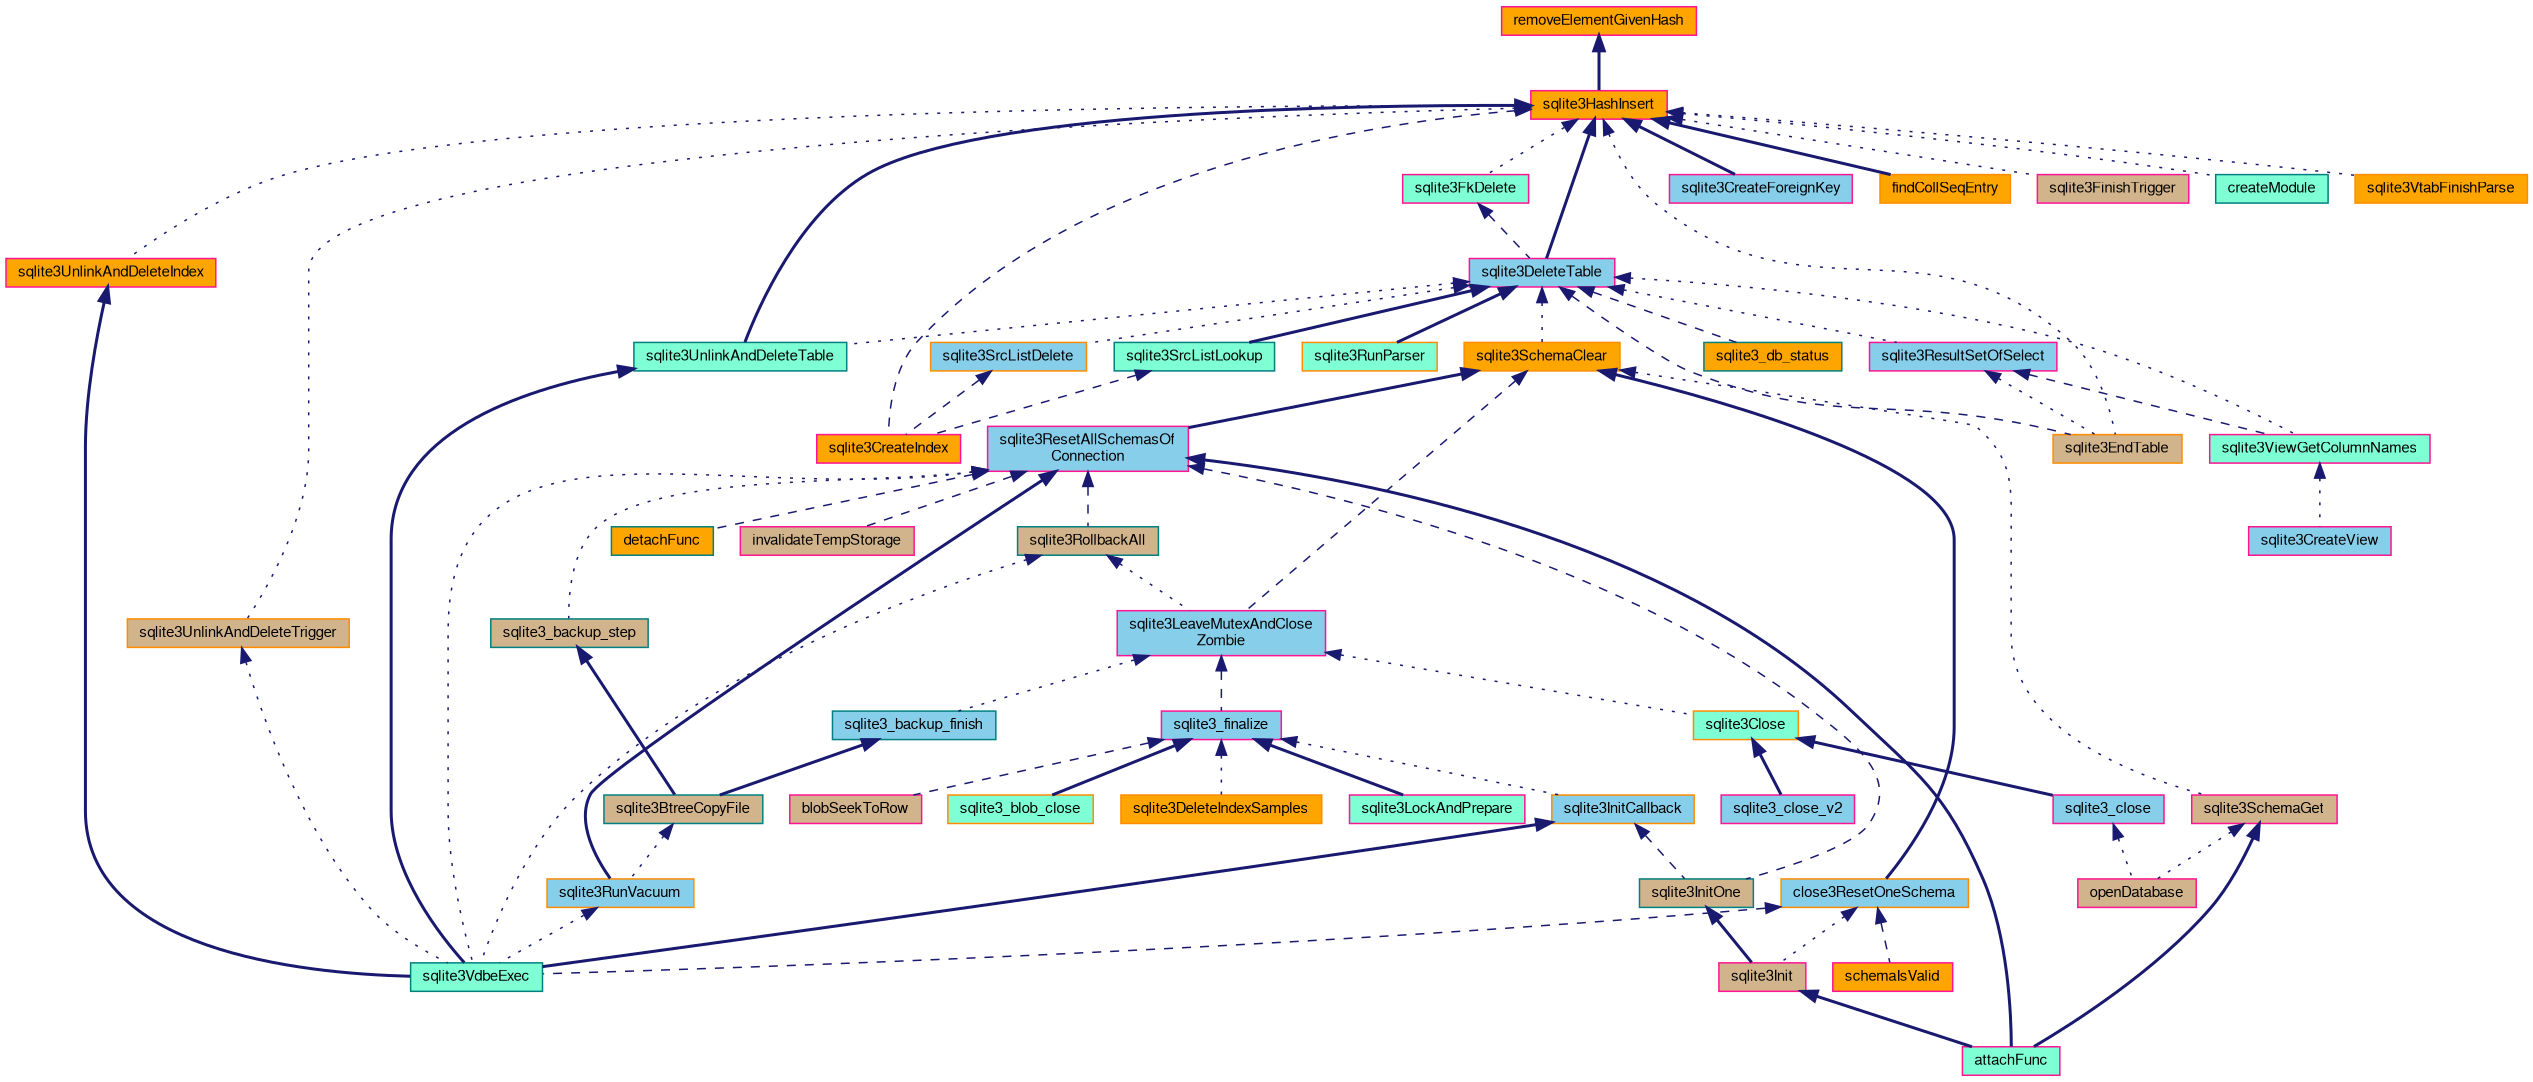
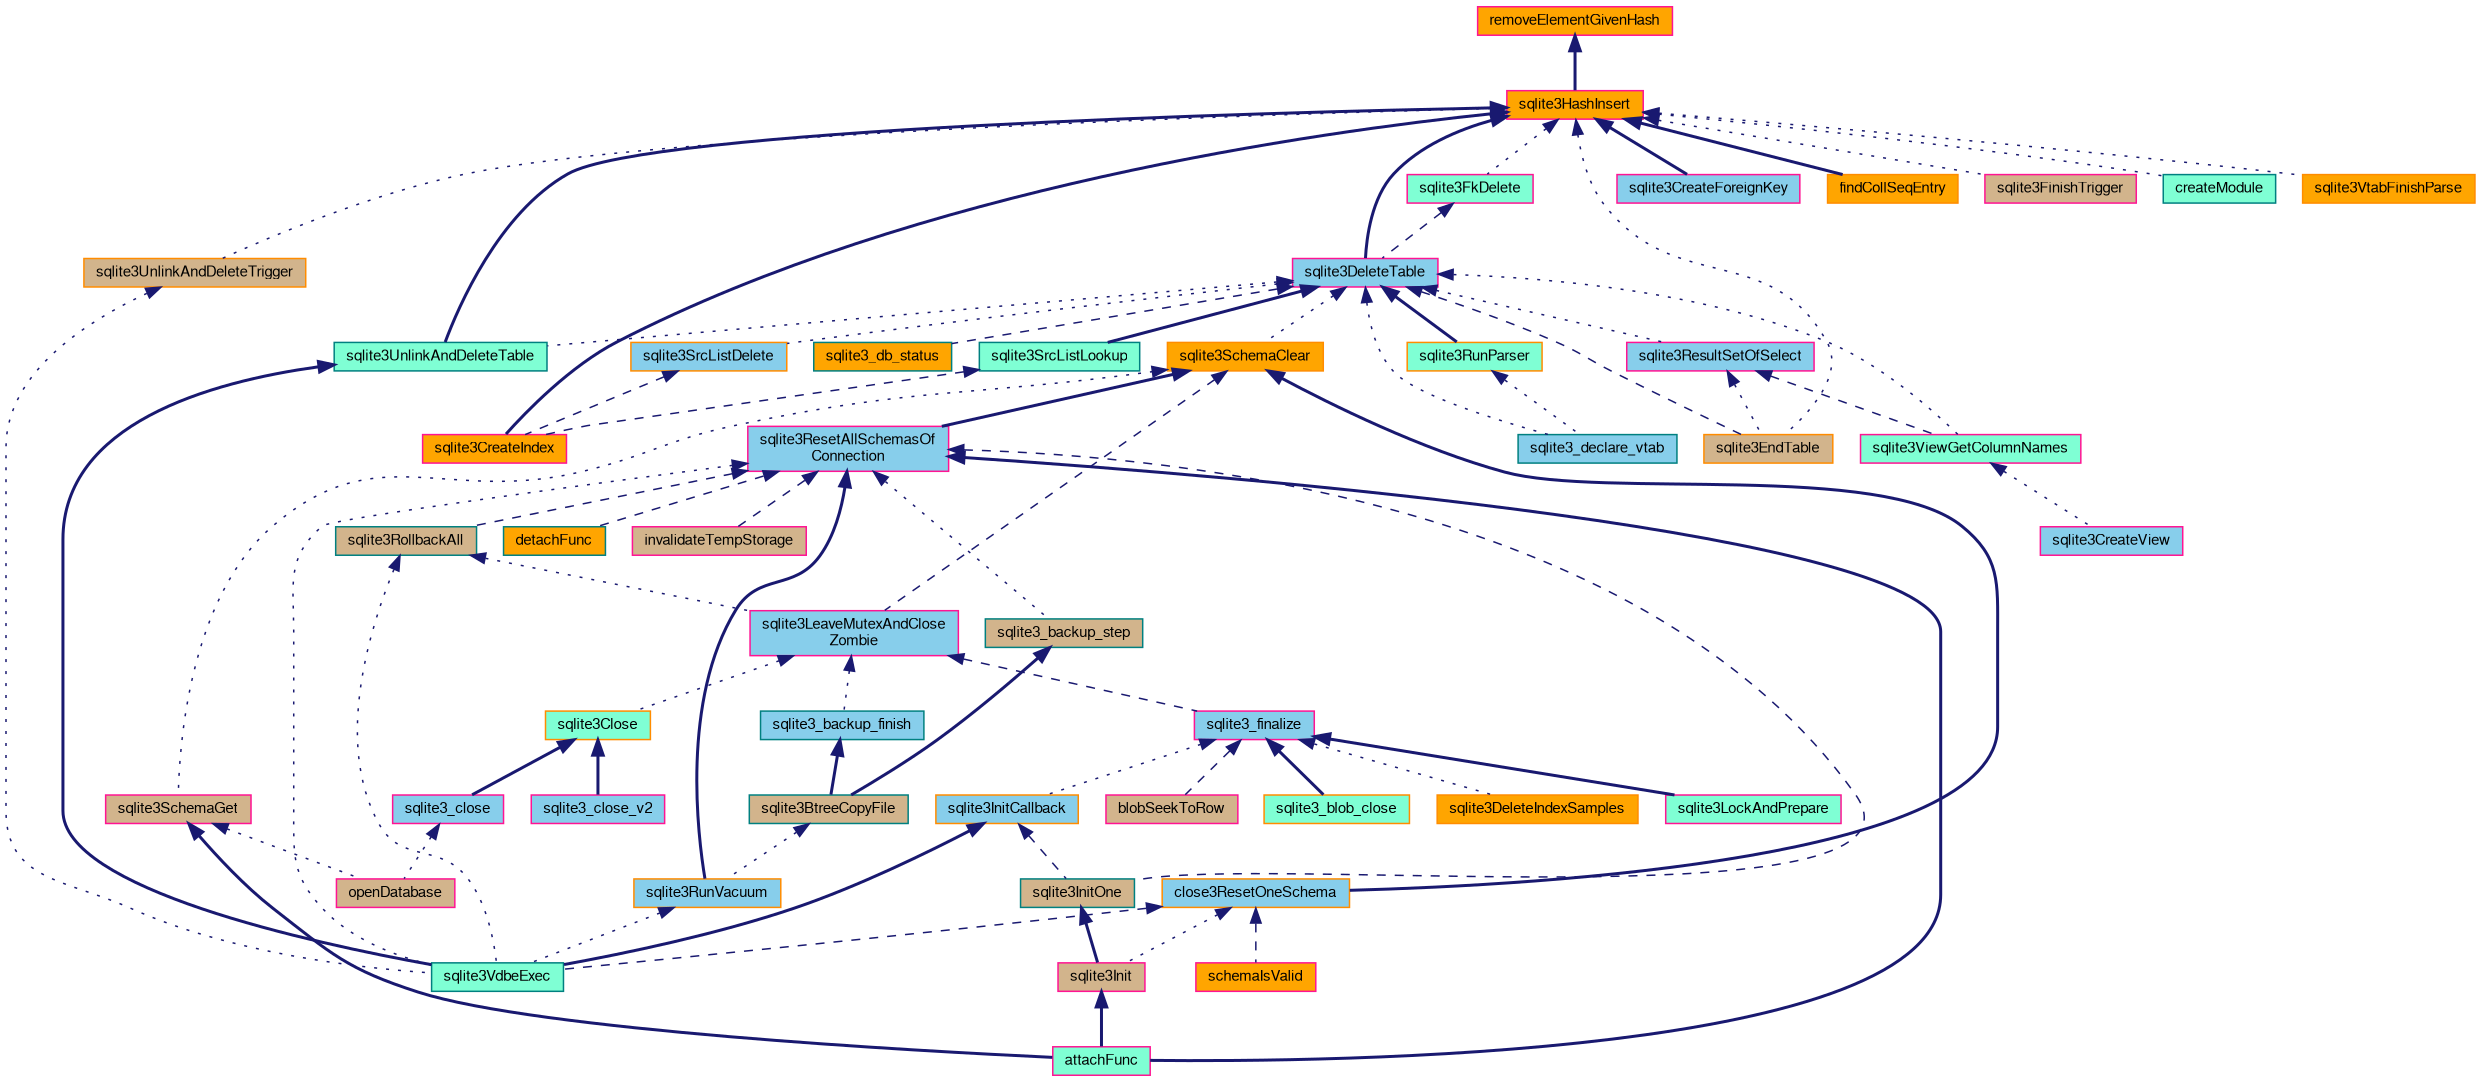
(1149, 192) -> (974, 208)
(111, 273) -> none
none -> (1598, 449)
